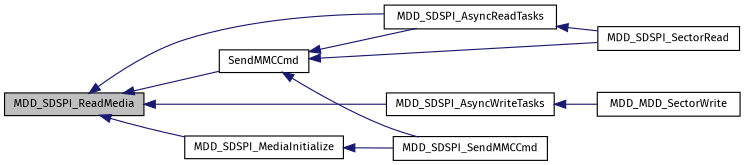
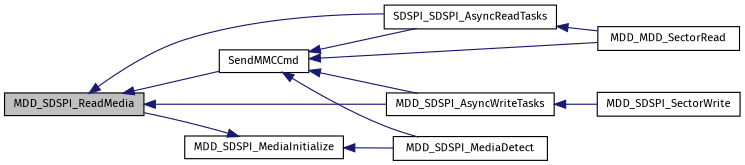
(470, 17) -> (470, 17)
(669, 39) -> (669, 39)
none -> (369, 83)
(669, 104) -> (669, 104)
(147, 128) -> (186, 122)
(470, 148) -> (470, 148)
